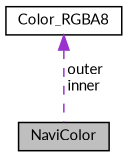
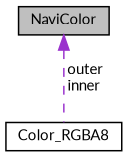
(64, 86) -> (64, 86)
